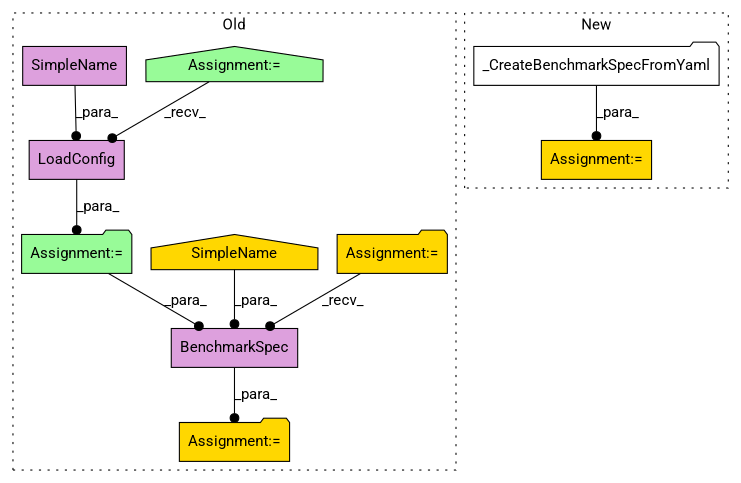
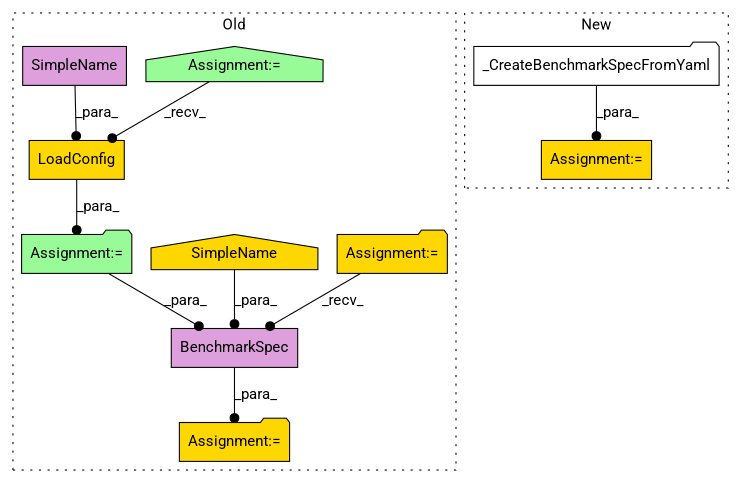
(77, 160) -> (77, 160)
